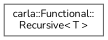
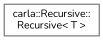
(54, 20) -> (52, 20)
